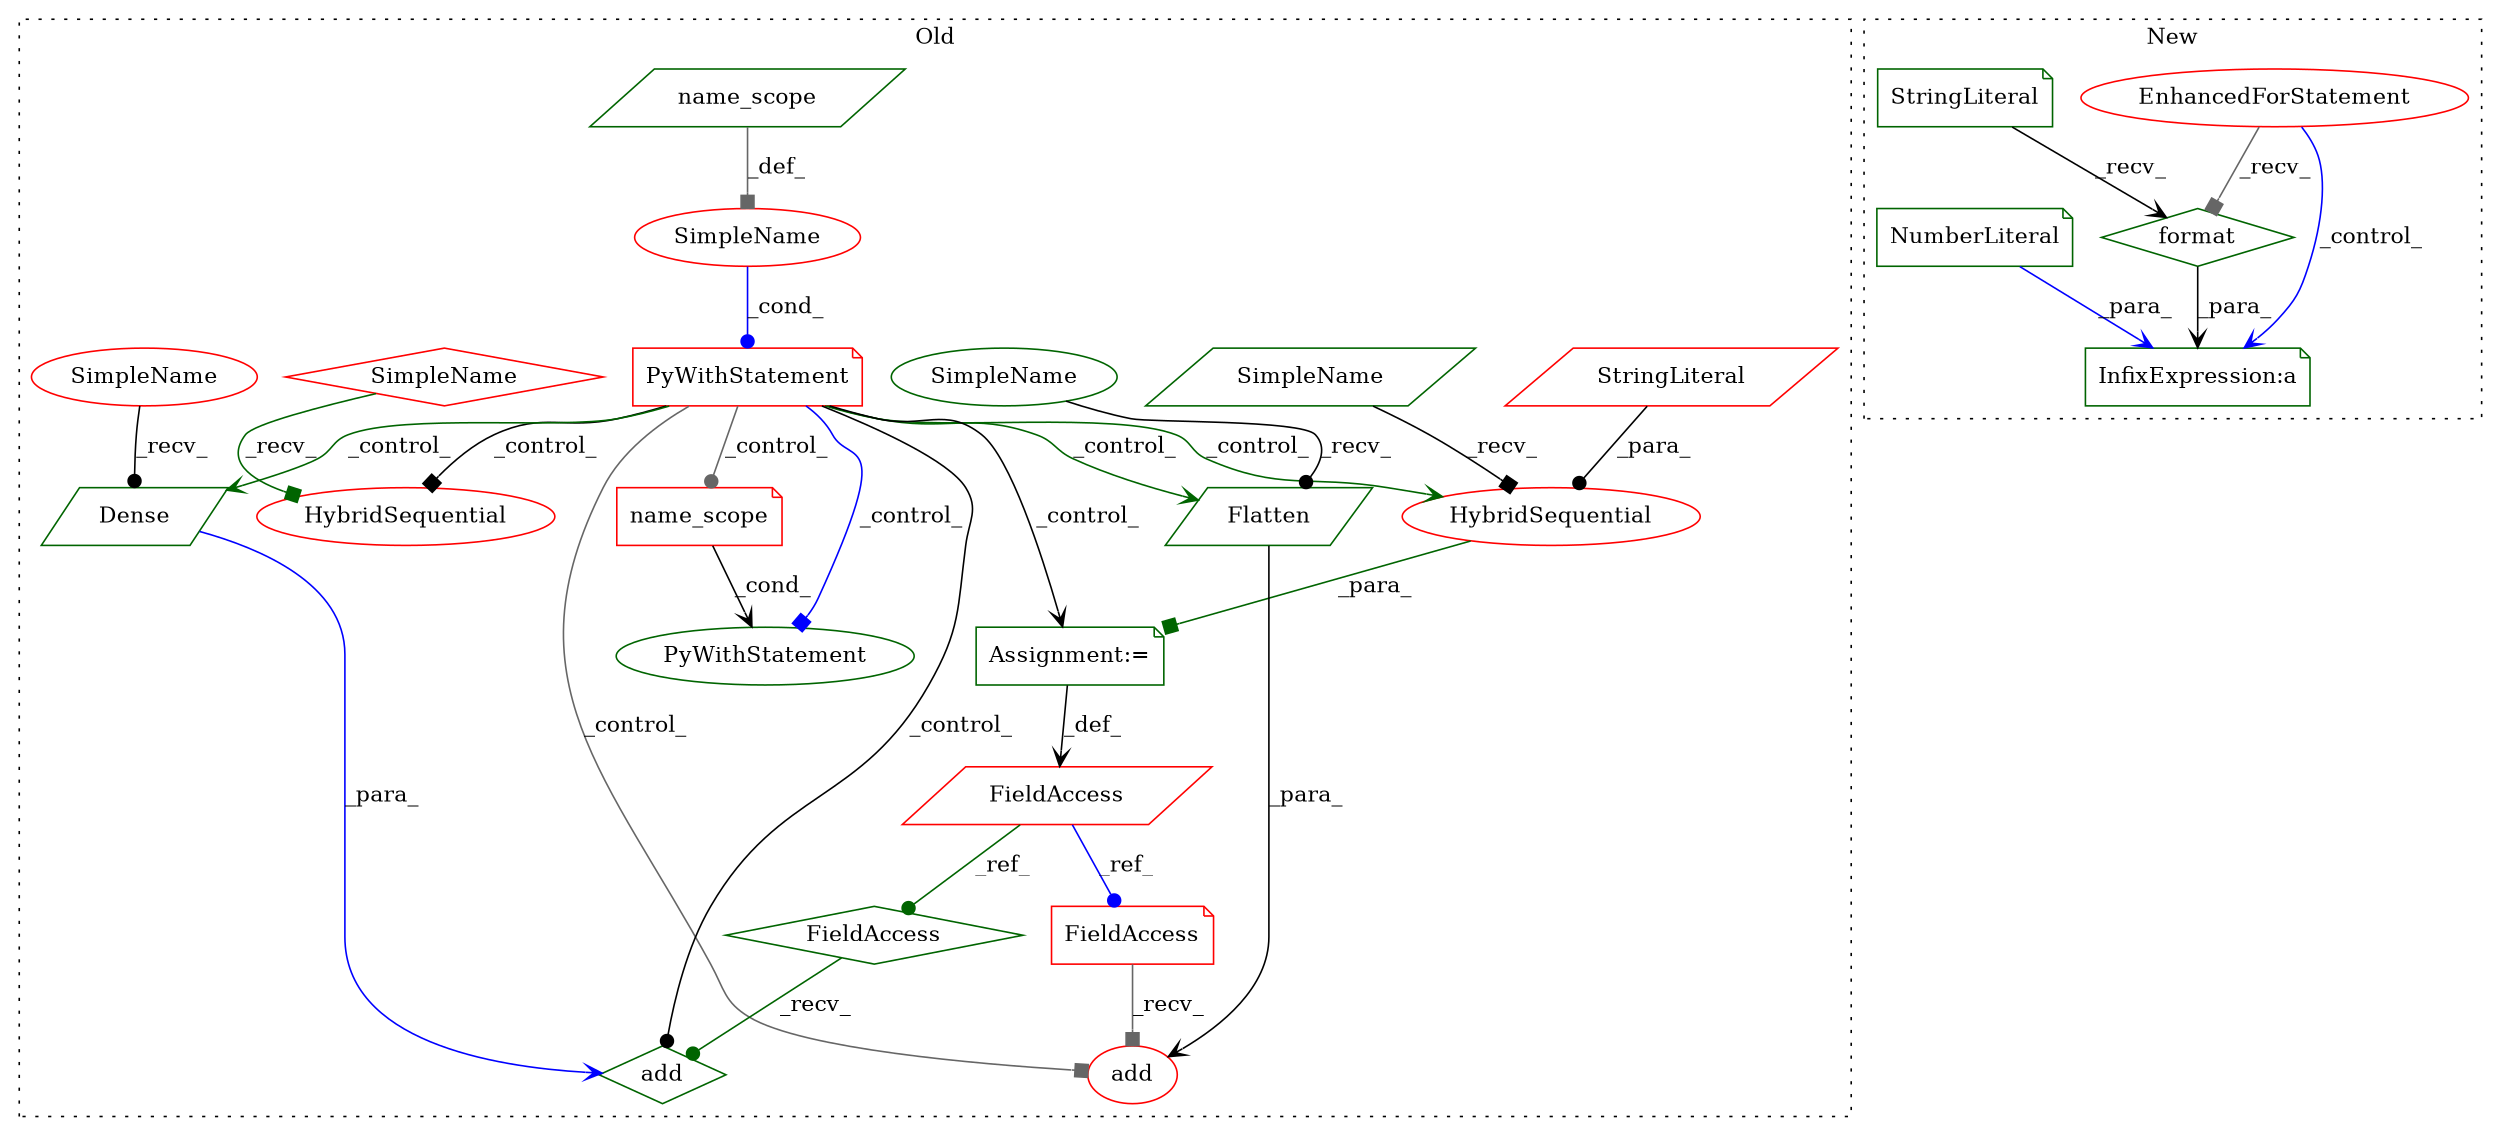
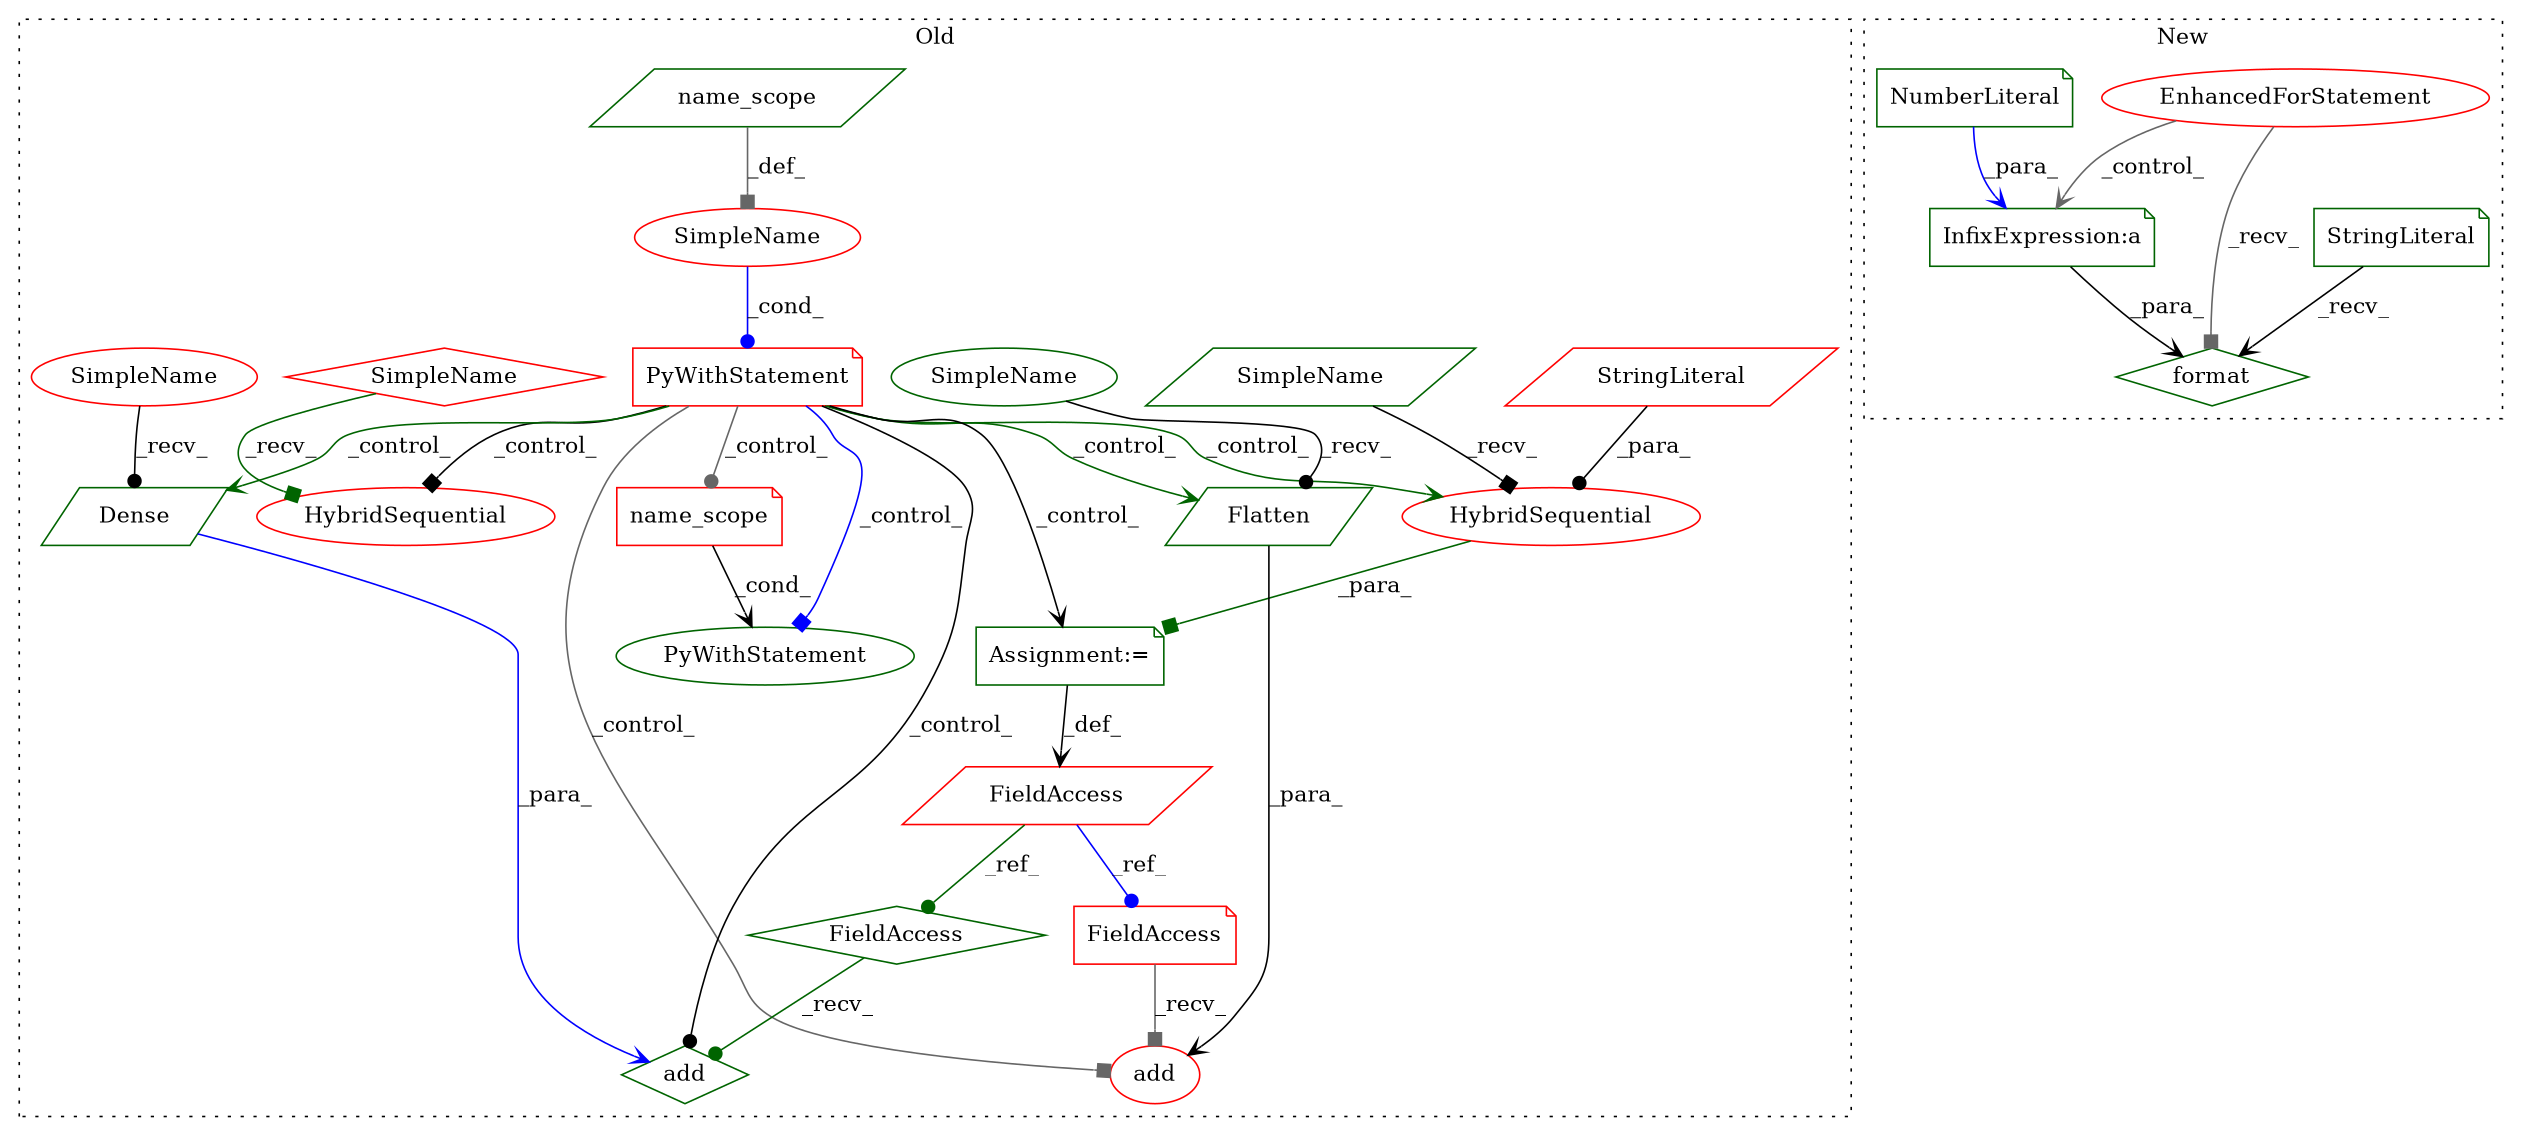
(2316, 239) -> (2114, 148)
(2198, 299) -> (2118, 309)
